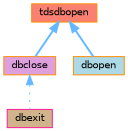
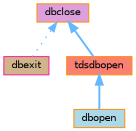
(44, 43) -> (84, 43)
